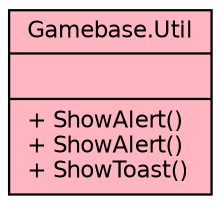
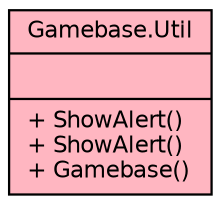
(108, 171) -> (109, 171)
